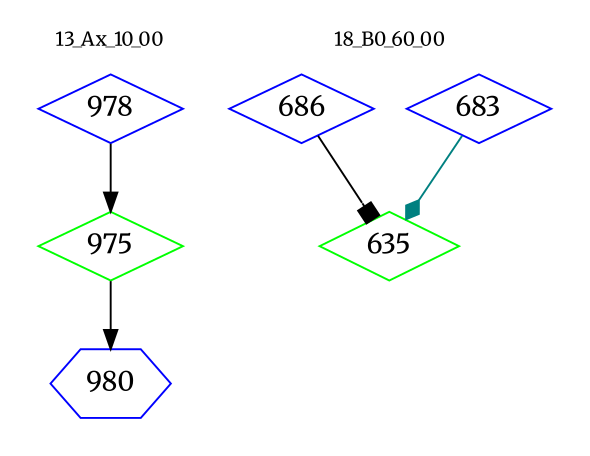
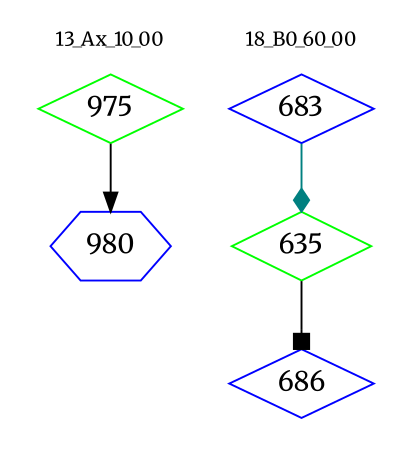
(111, 109) -> none
(340, 169) -> (302, 306)
